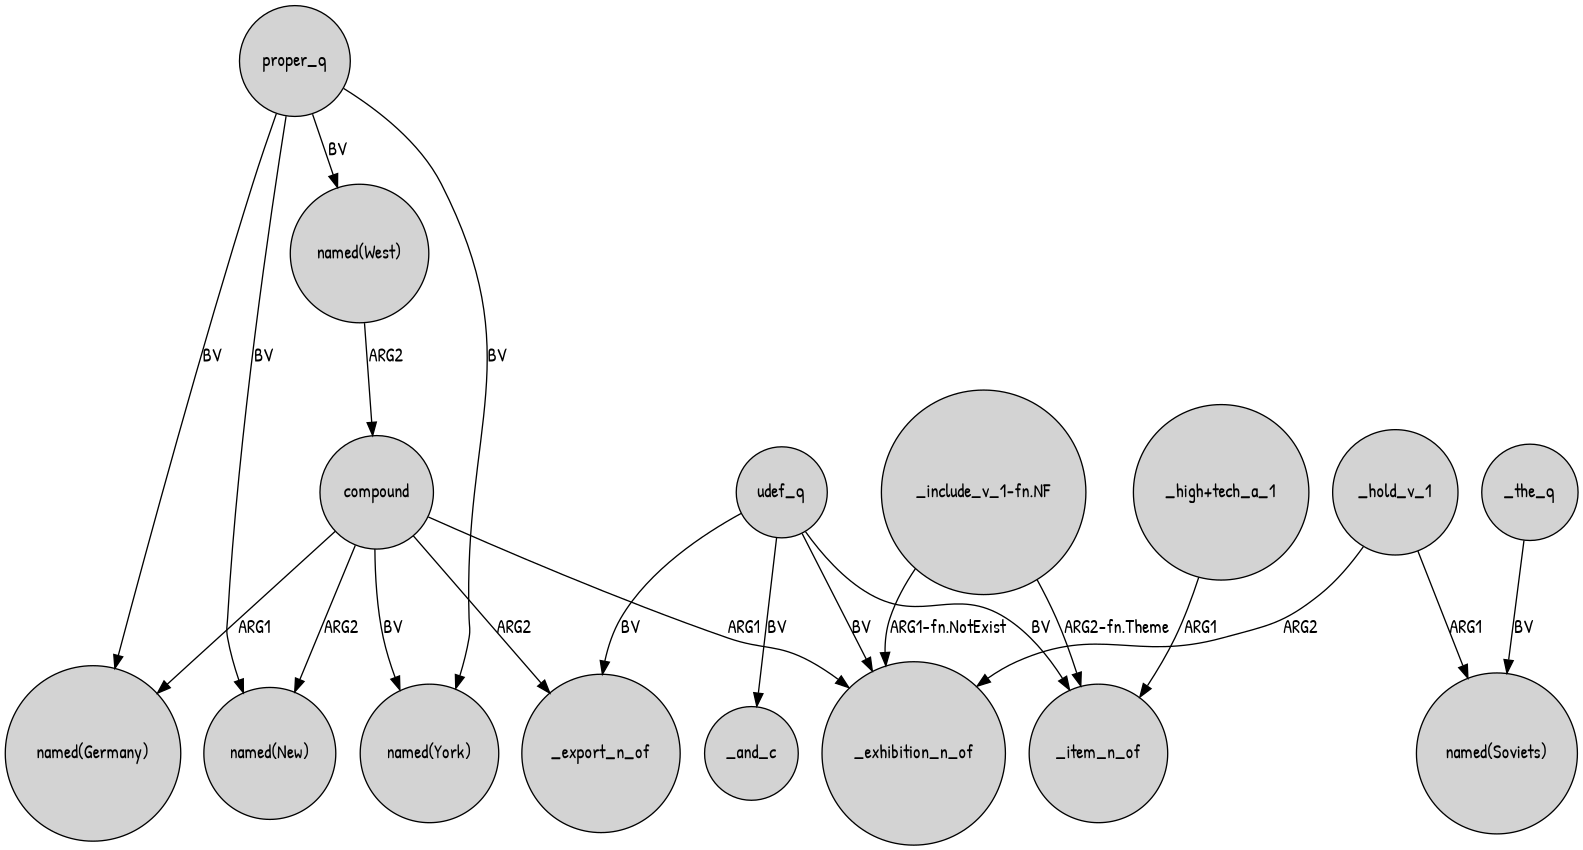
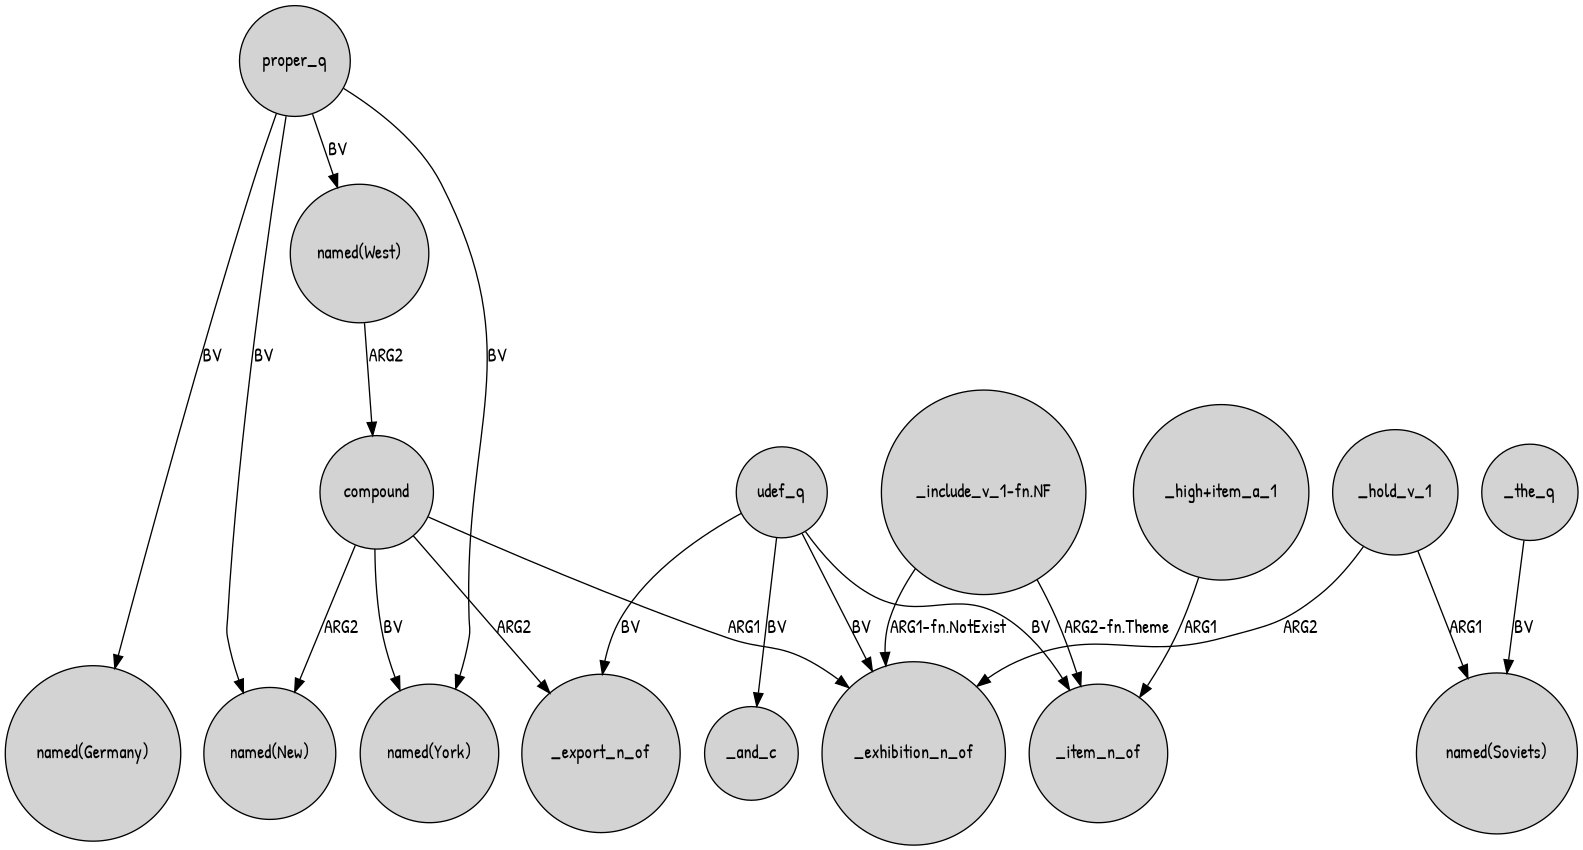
(1221, 492) -> (1221, 492)
(251, 608) -> none
